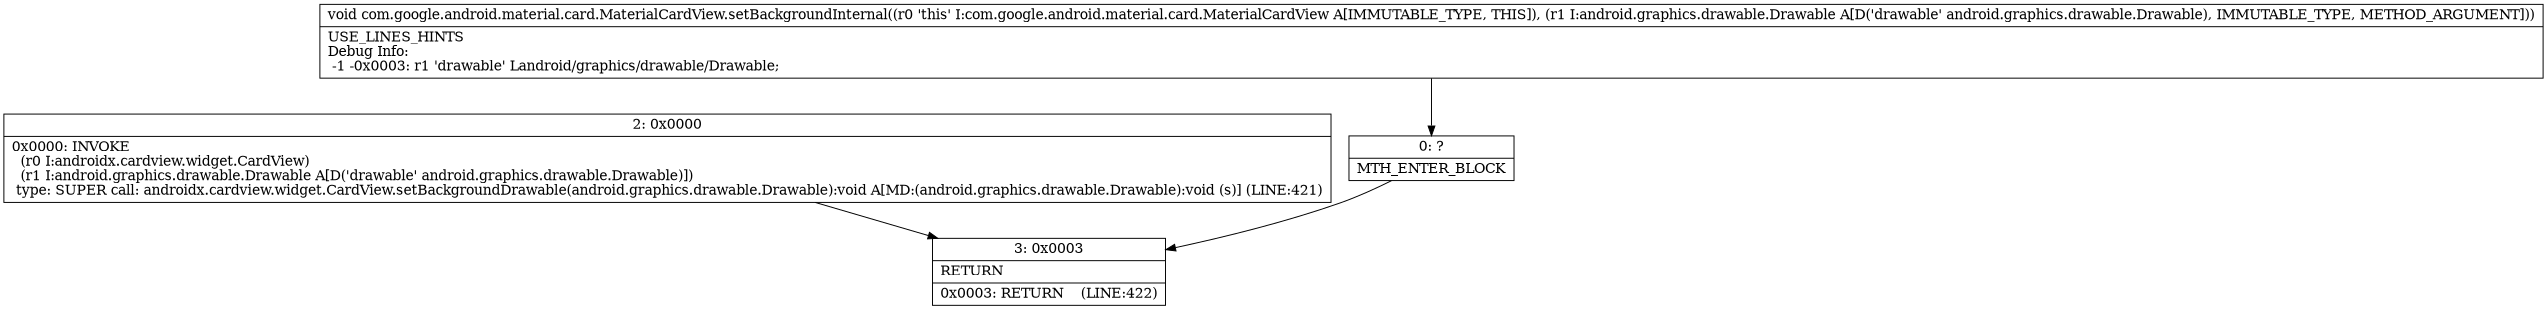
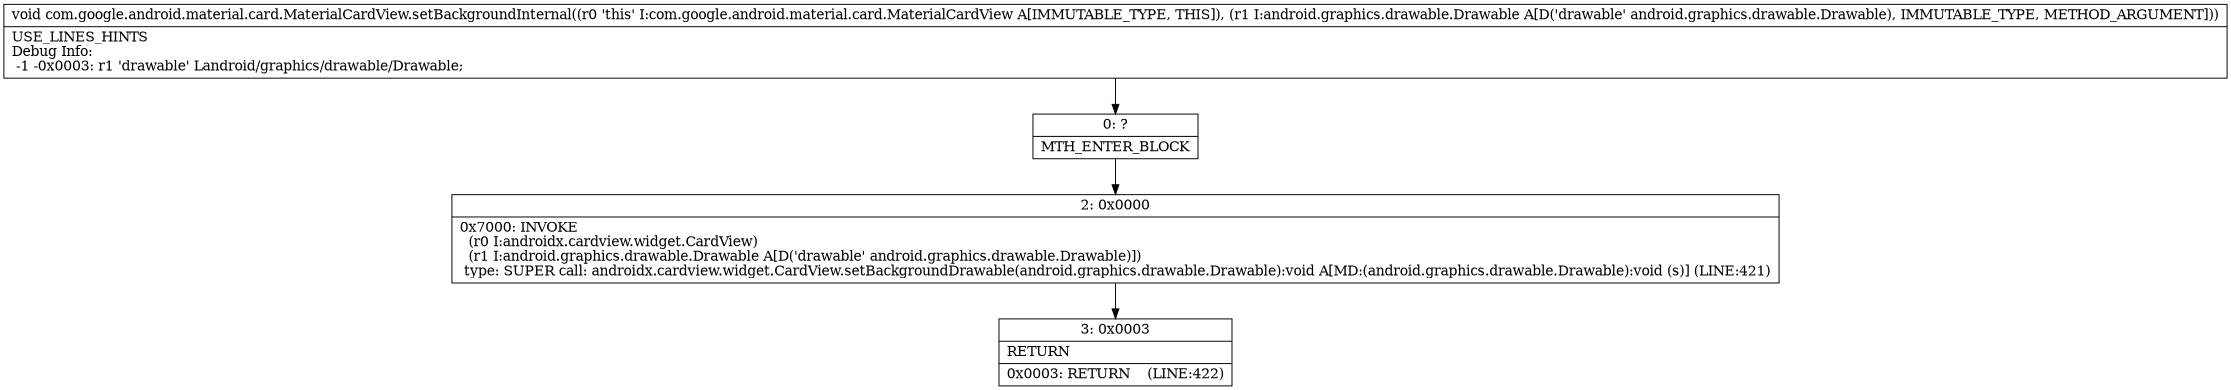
(75, 147) -> (523, 228)
(1285, 220) -> (1115, 172)
